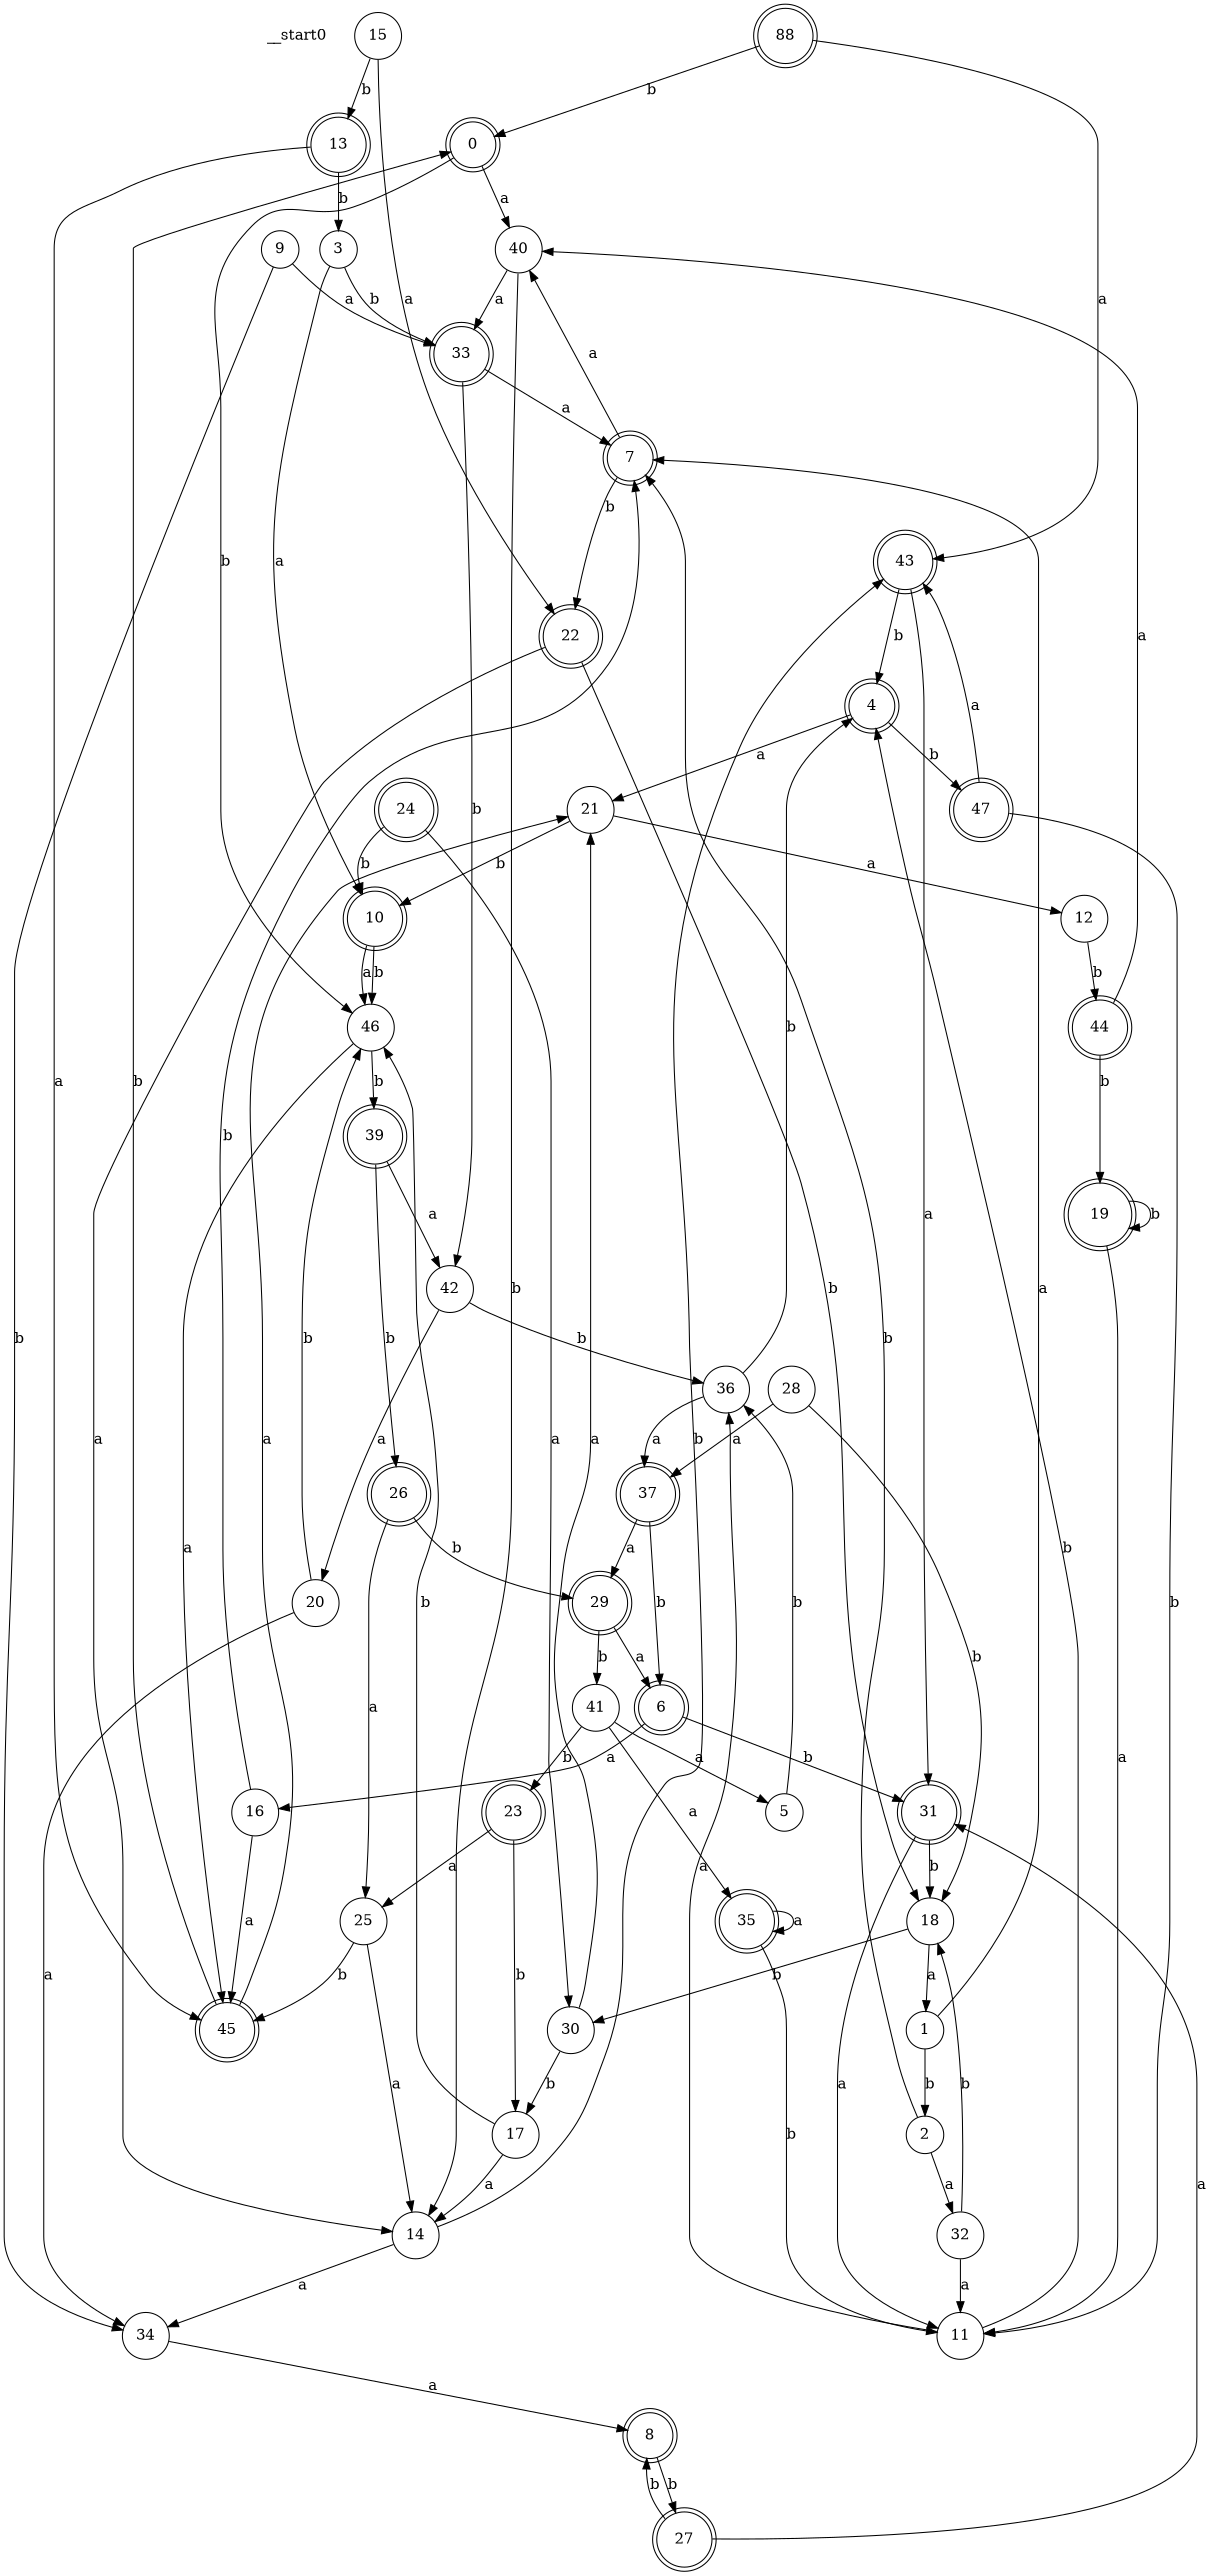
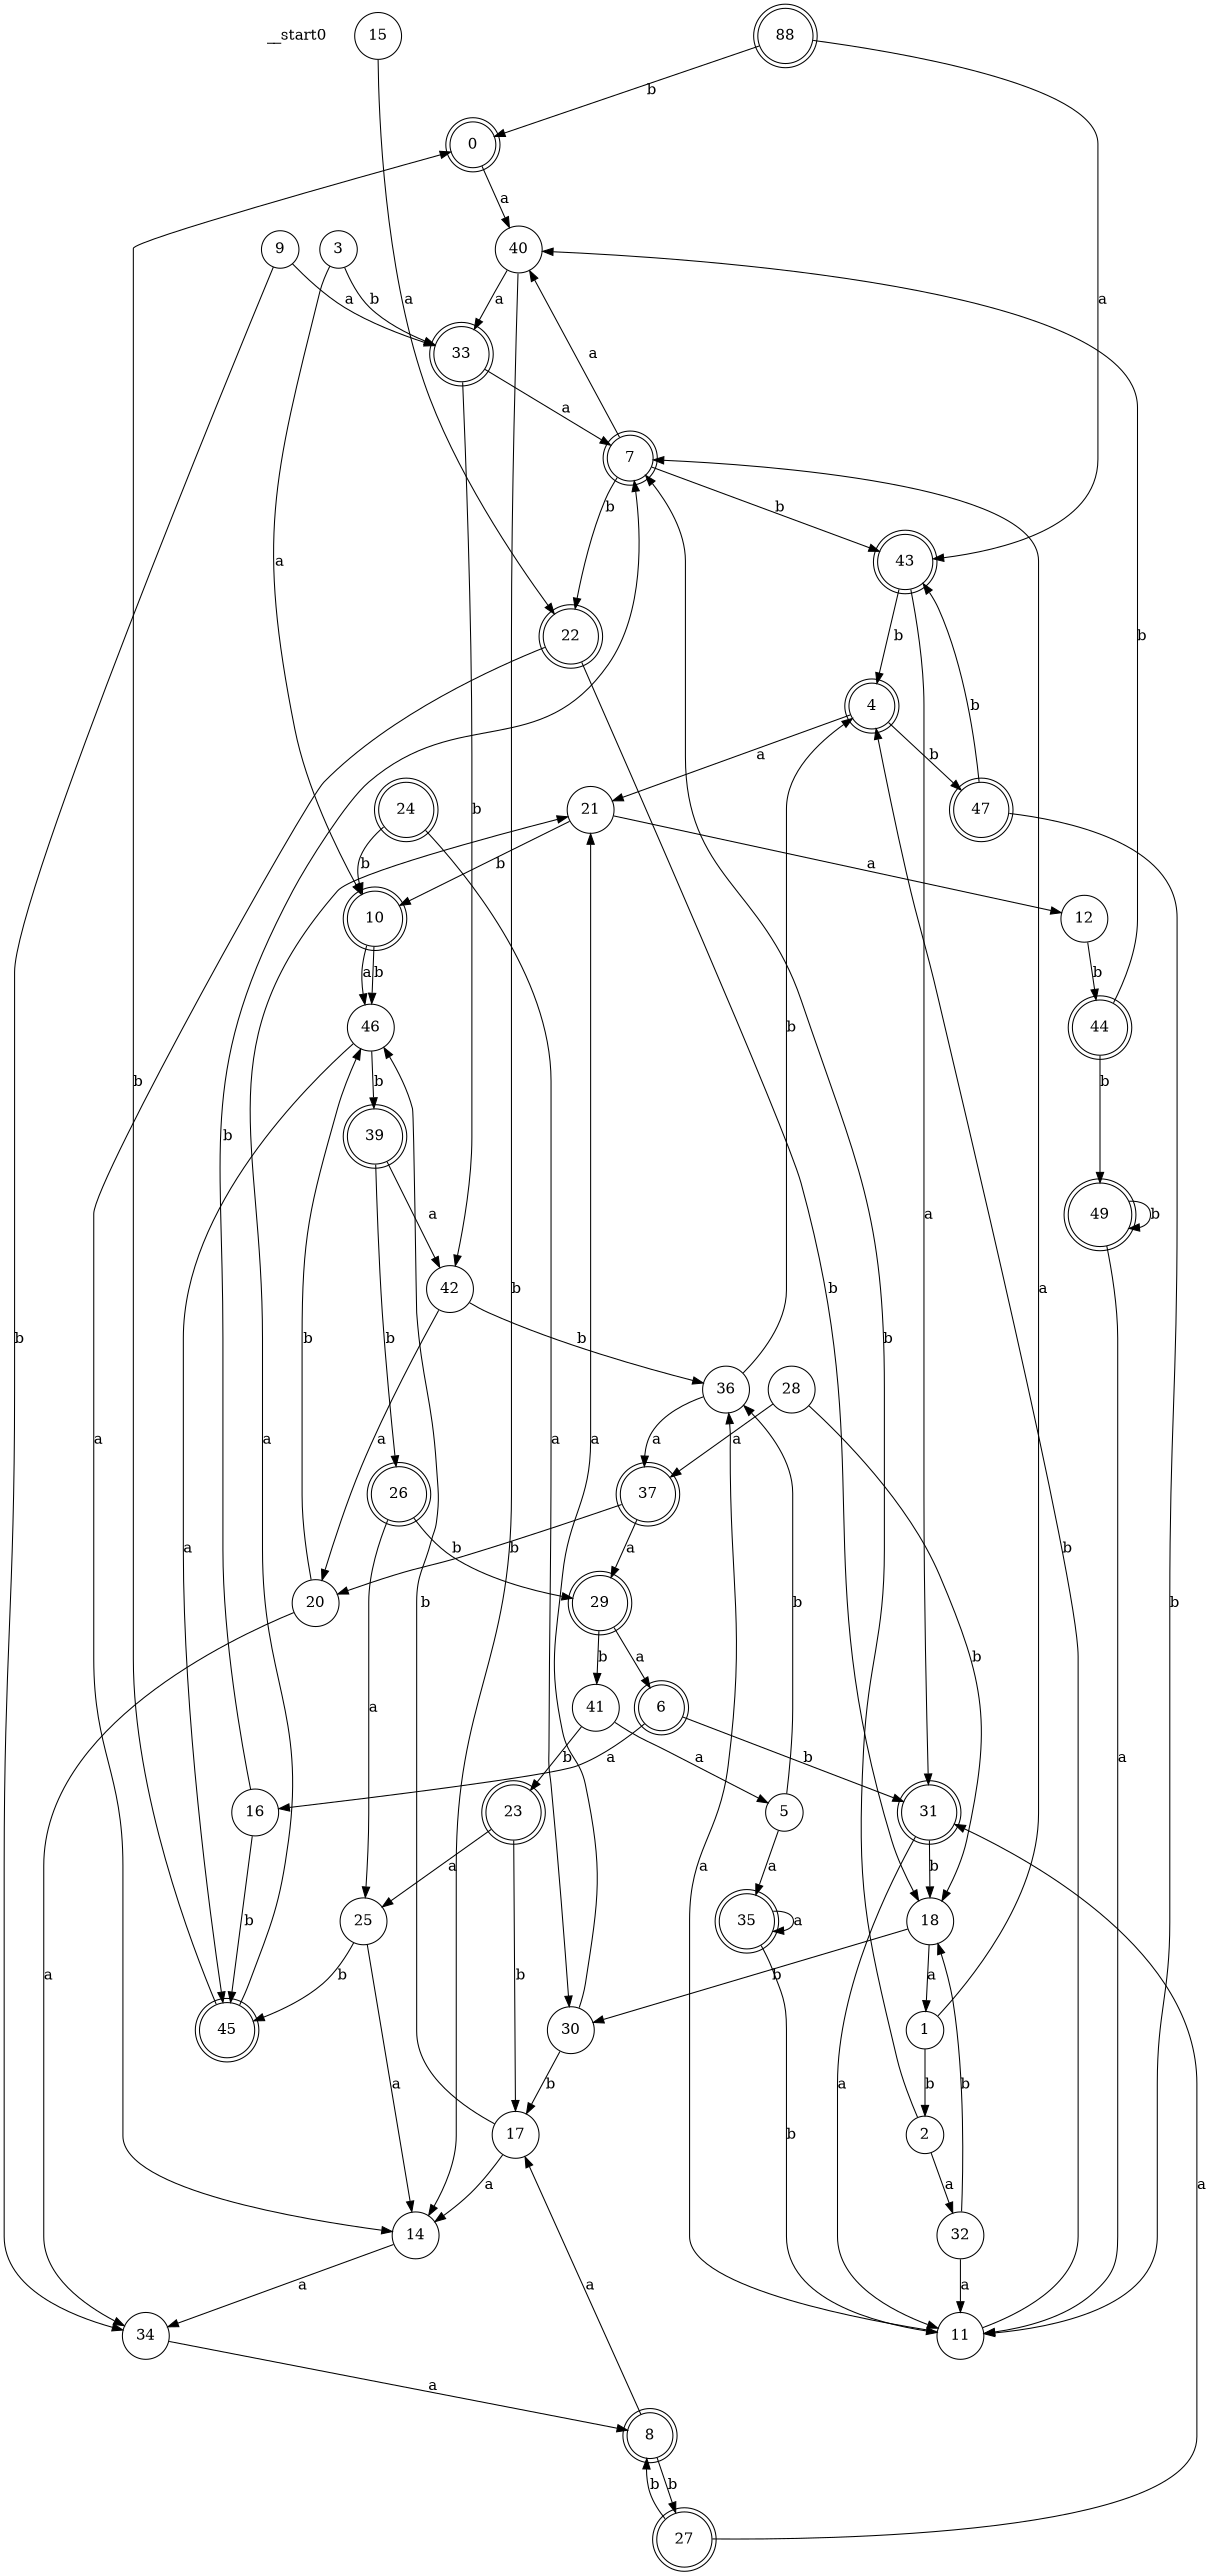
(339, 145) -> none
(221, 523) -> none
(1142, 636) -> (1142, 636)
(976, 706) -> (976, 706)
(1100, 1215) -> (1100, 1215)
(693, 1432) -> (761, 507)
(655, 1598) -> (485, 1549)
(667, 1808) -> (769, 1858)
(249, 1921) -> (249, 1921)
none -> (585, 2291)
